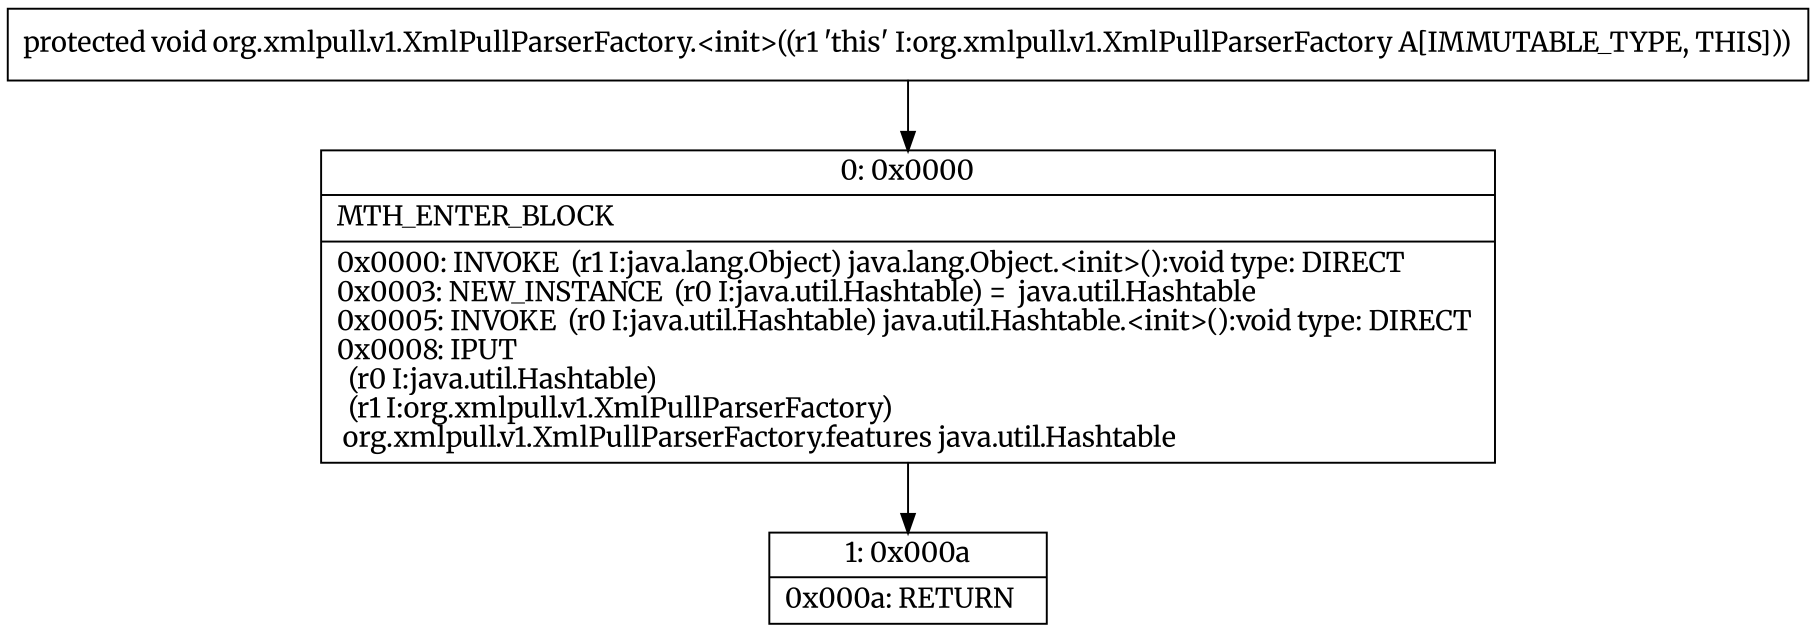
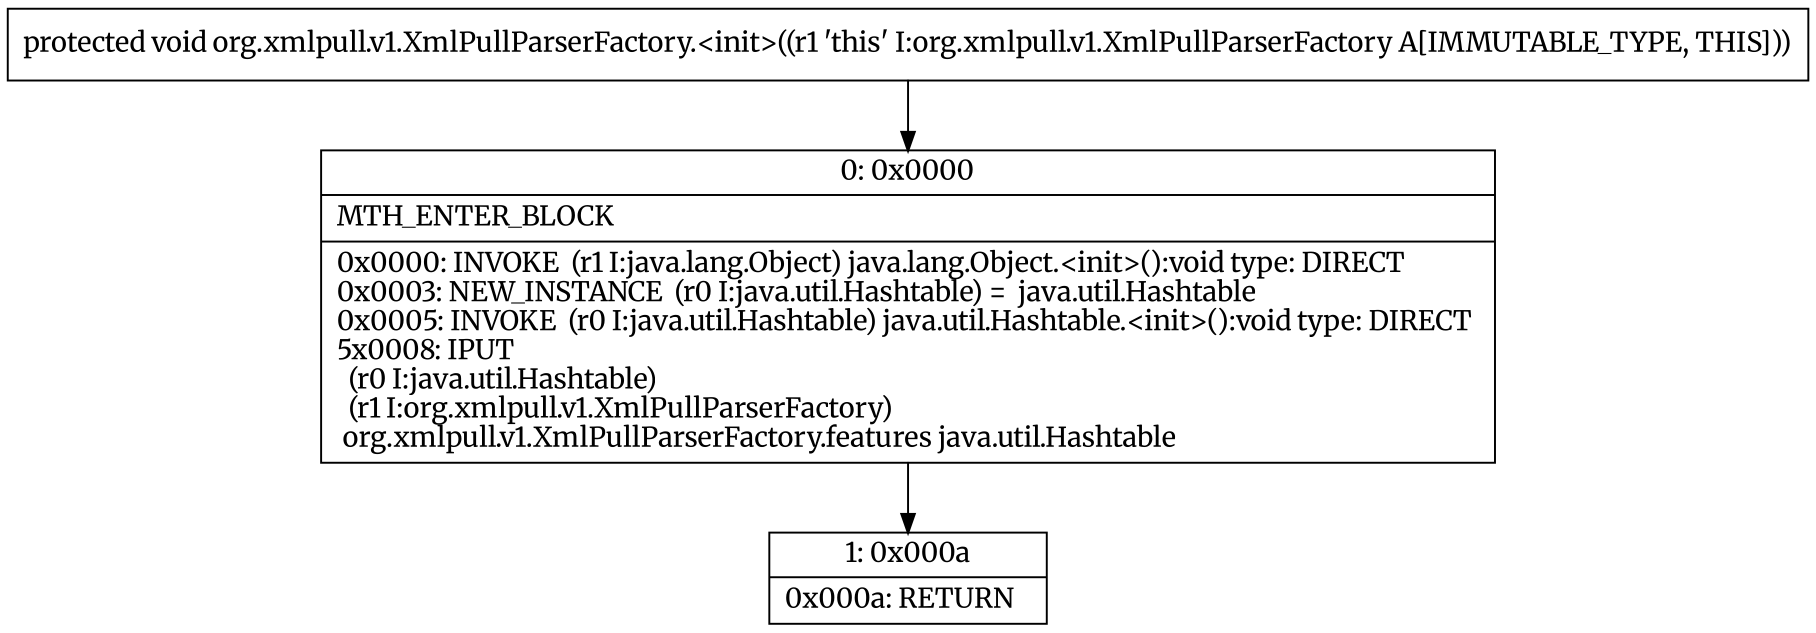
(434, 351) -> (432, 351)
